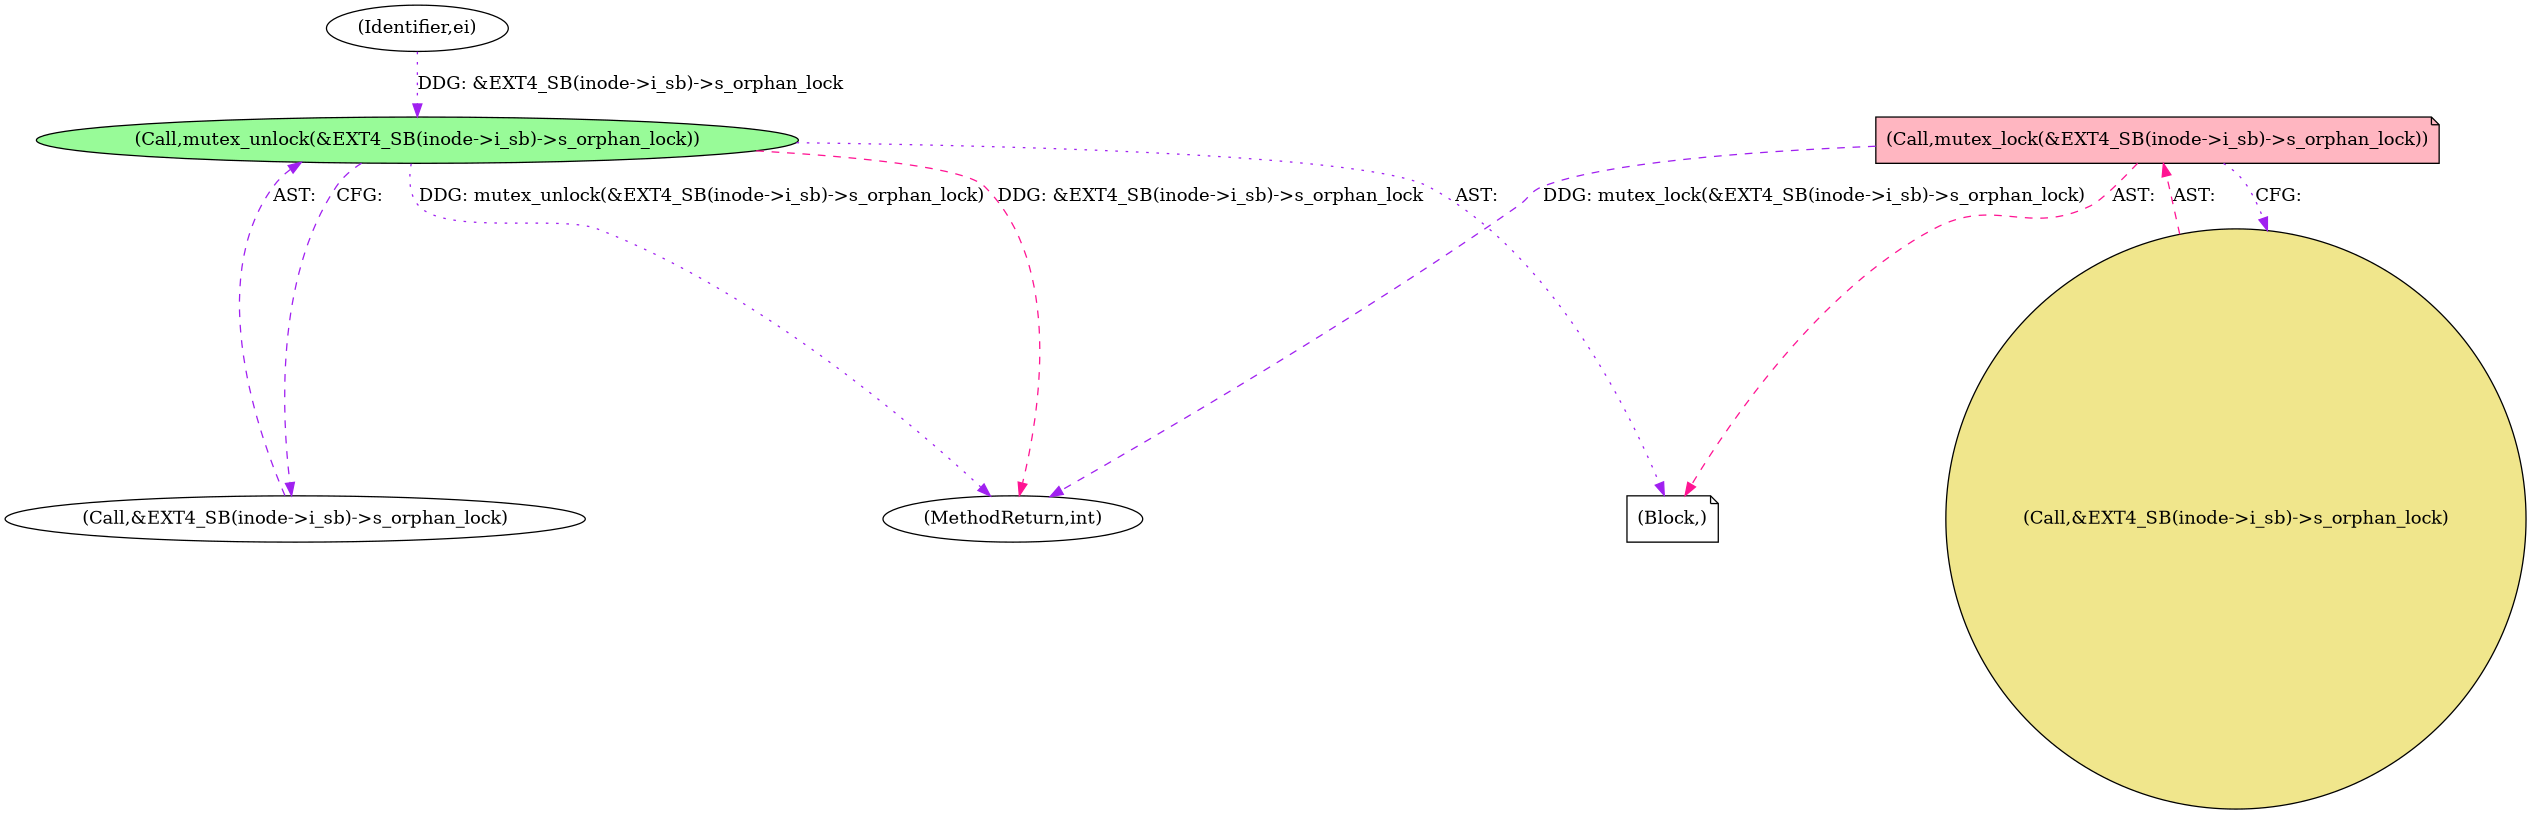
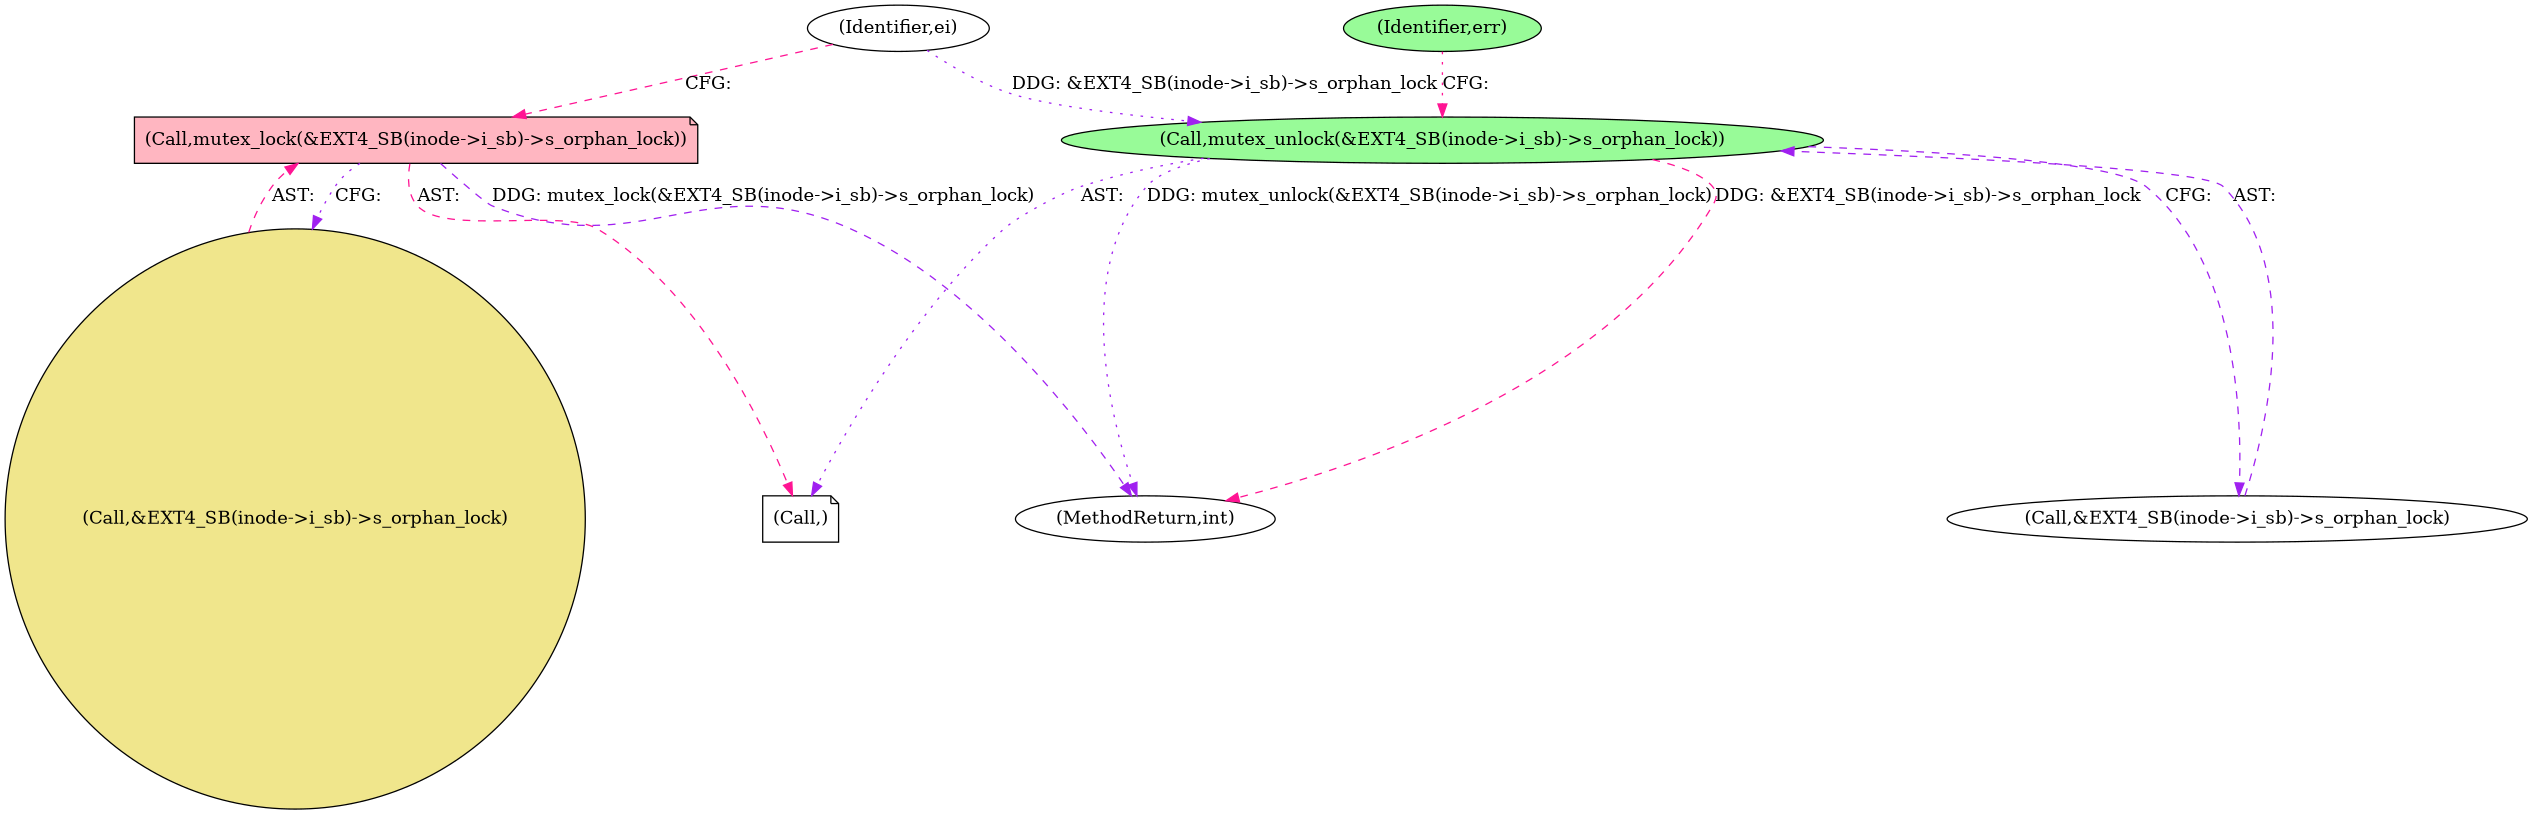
none -> (1442, 28)
none -> (679, 79)
(1673, 519) -> (801, 519)
